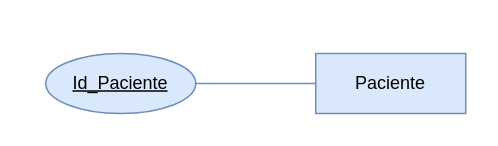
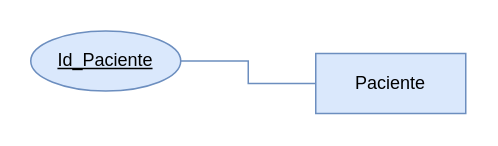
(121, 83) -> (106, 61)
